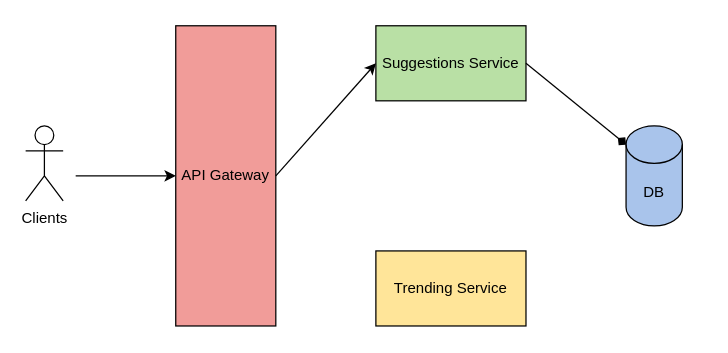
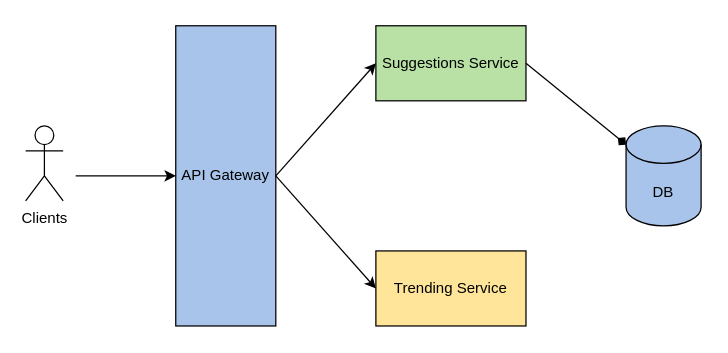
(226, 176) -> (226, 176)
(654, 176) -> (663, 176)
none -> (324, 230)
